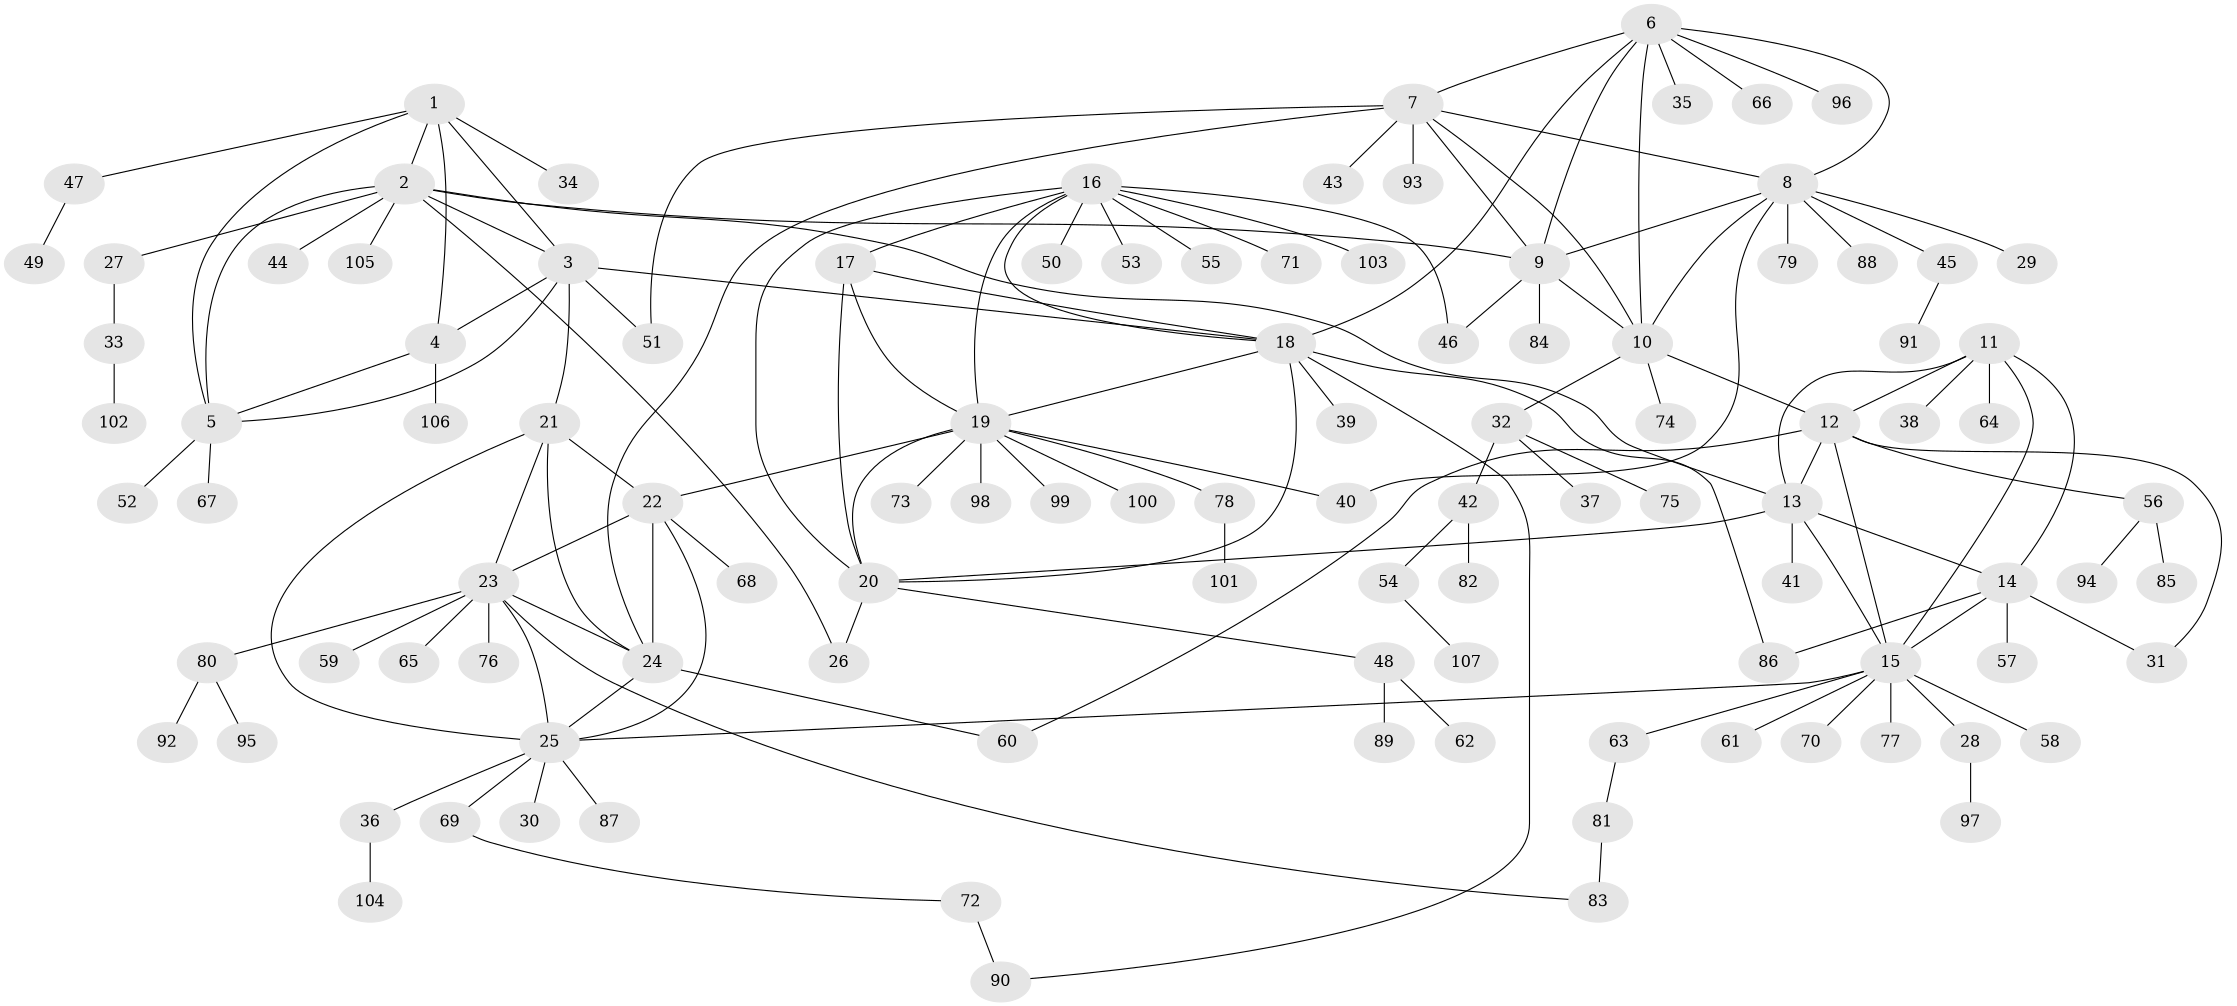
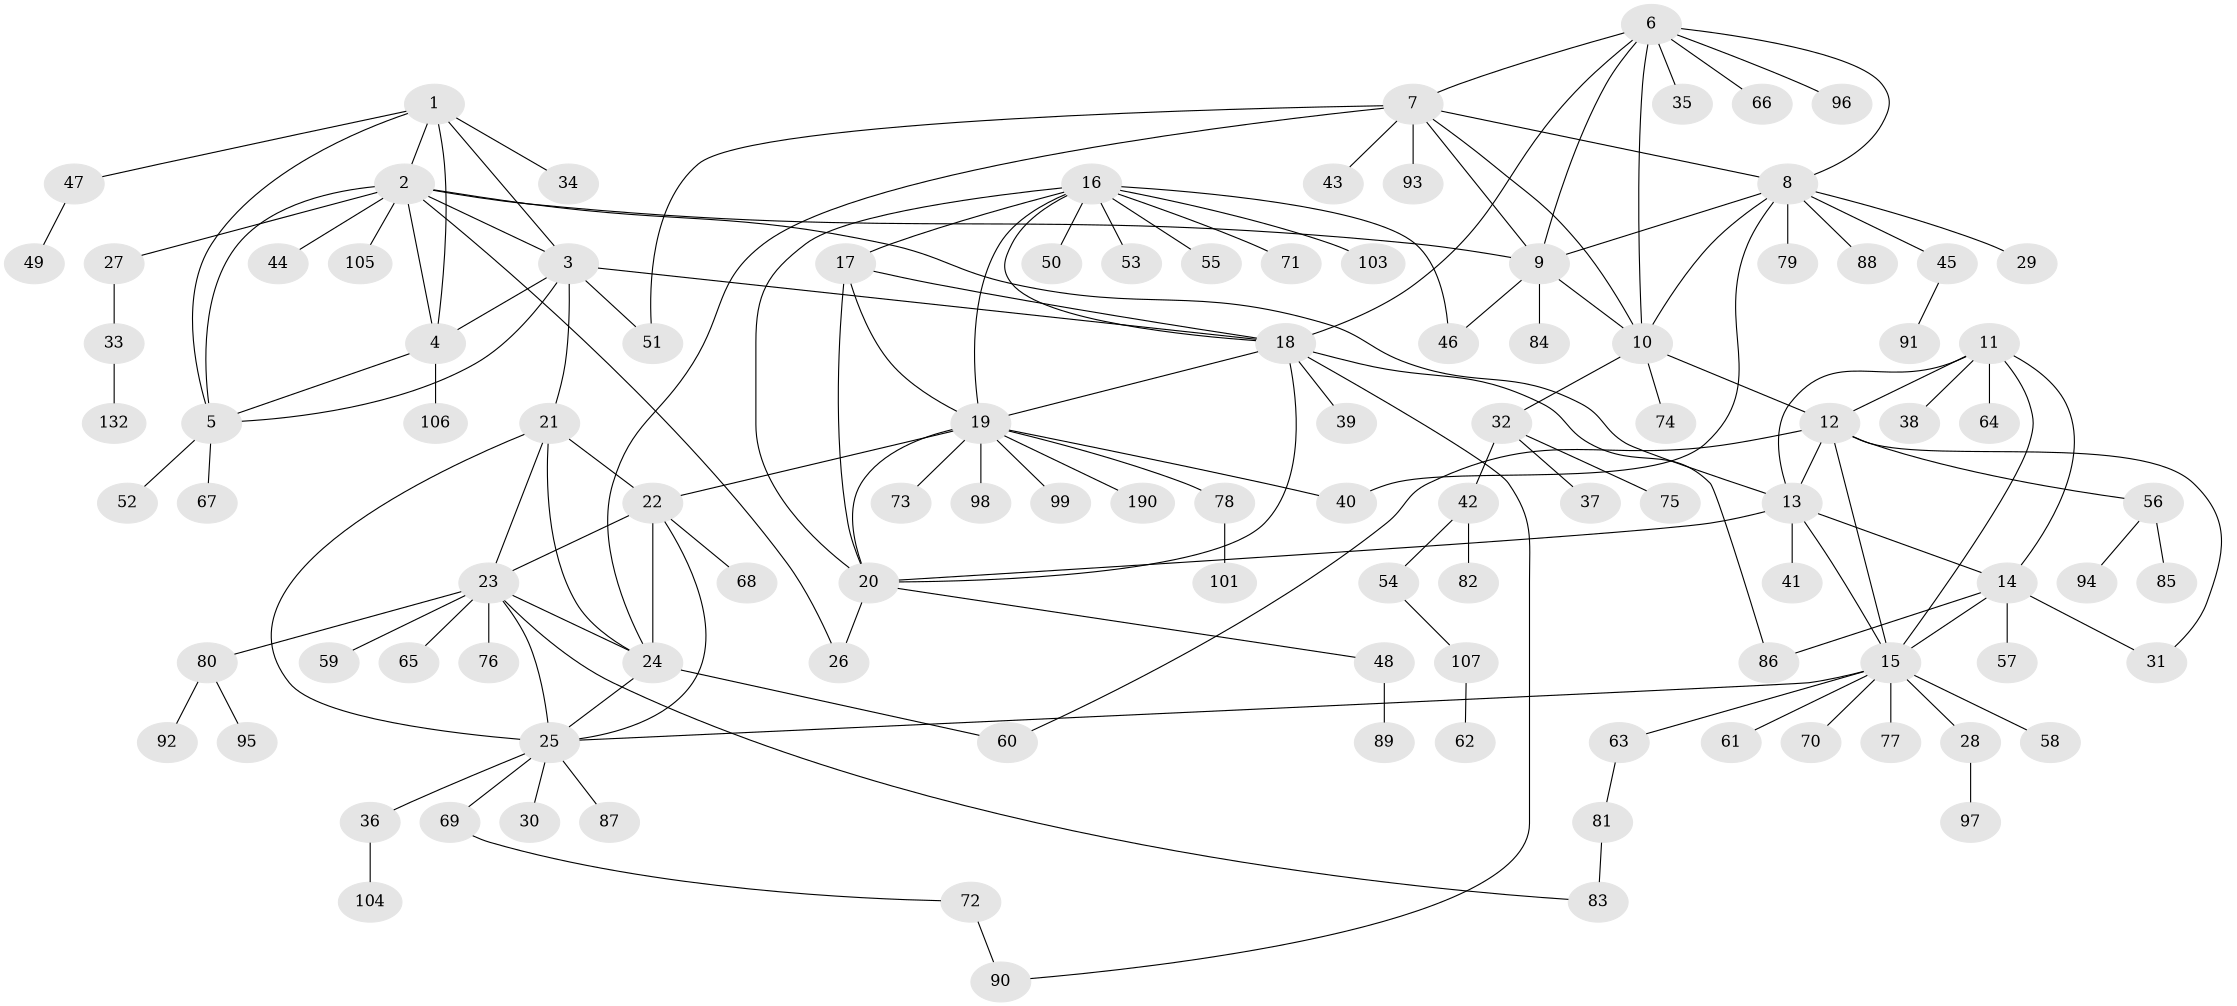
none -> (420, 264)
(114, 423) -> (114, 423)
(1143, 503) -> (1143, 503)
(1431, 708) -> (1466, 707)
